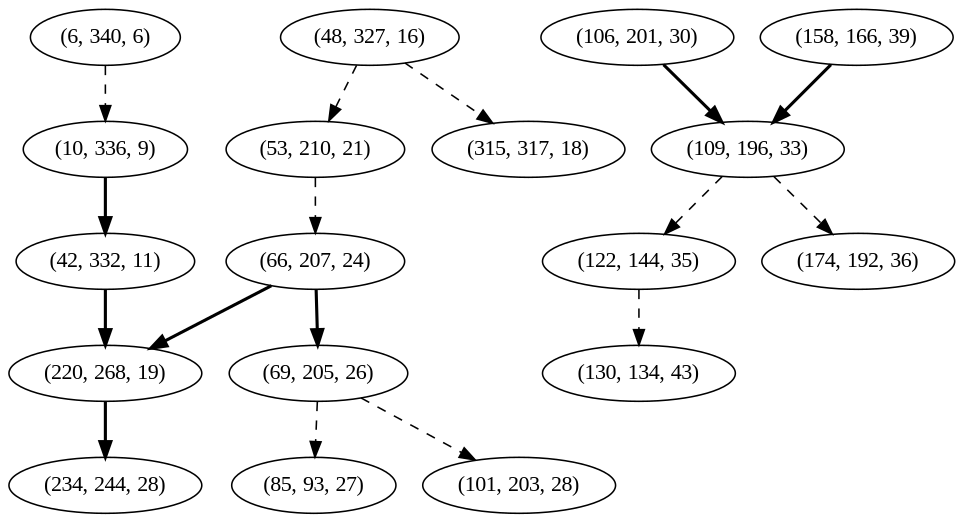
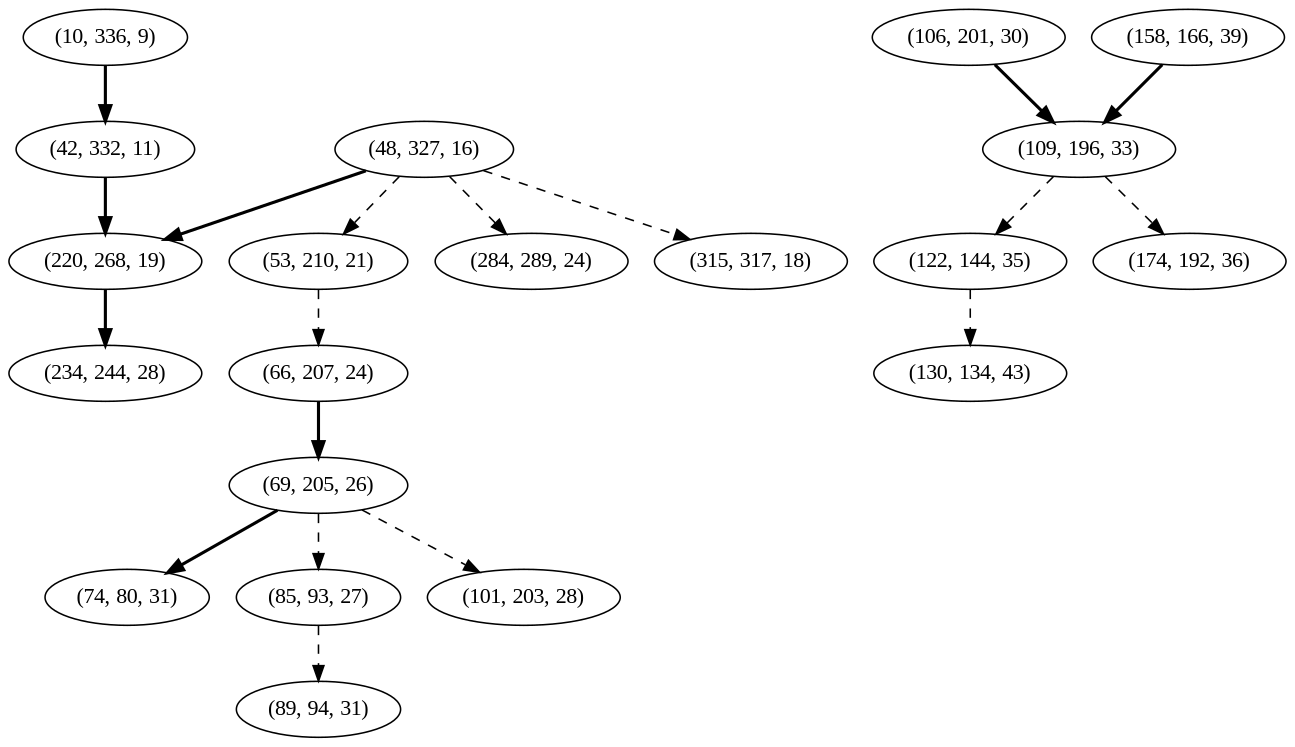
(105, 37) -> none
none -> (532, 261)
(218, 313) -> (273, 202)
none -> (127, 597)
none -> (318, 709)
